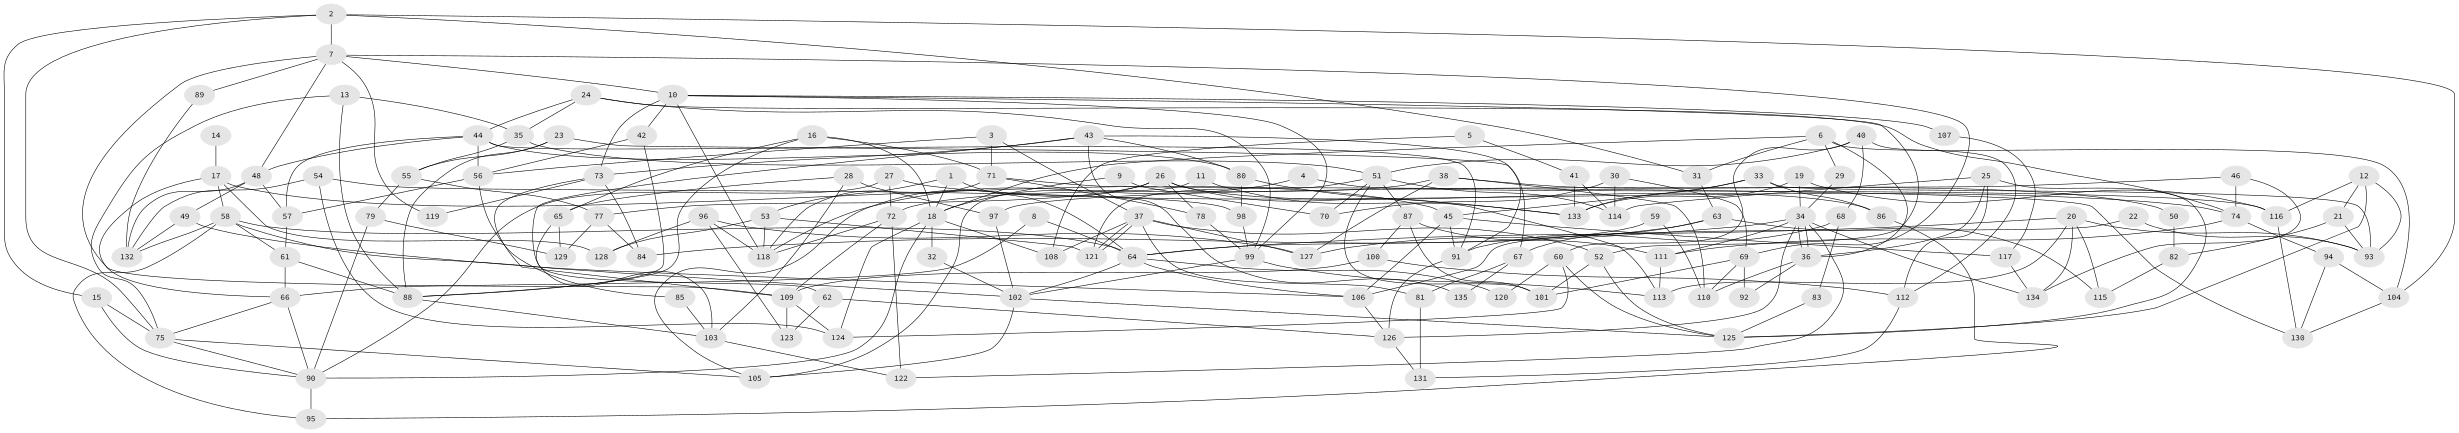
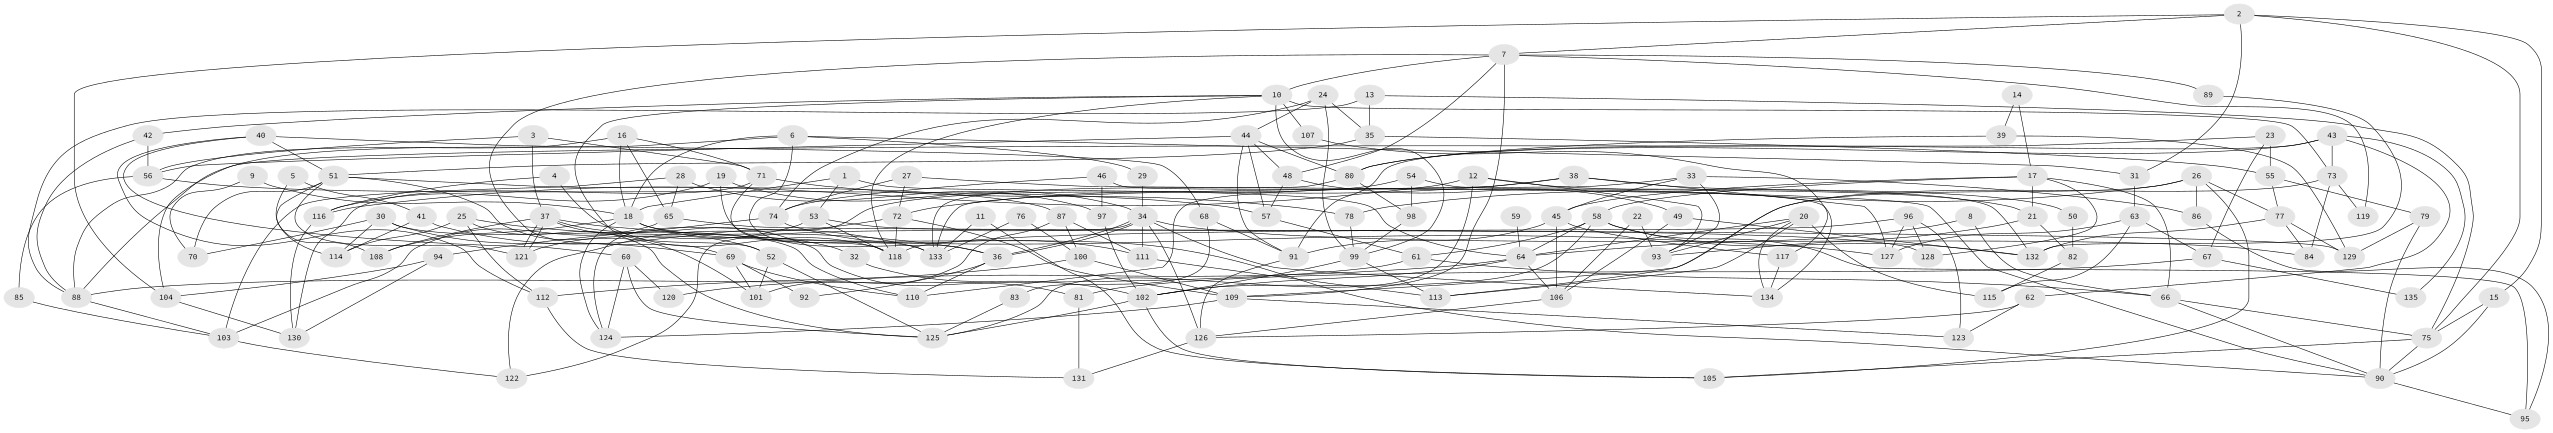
none -> (2001, 136)
(172, 193) -> (2154, 232)
none -> (2032, 196)
none -> (1021, 217)
(1686, 256) -> (651, 232)
